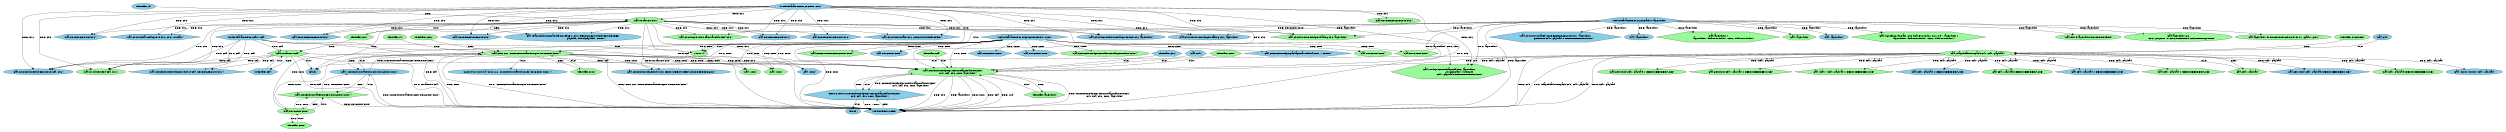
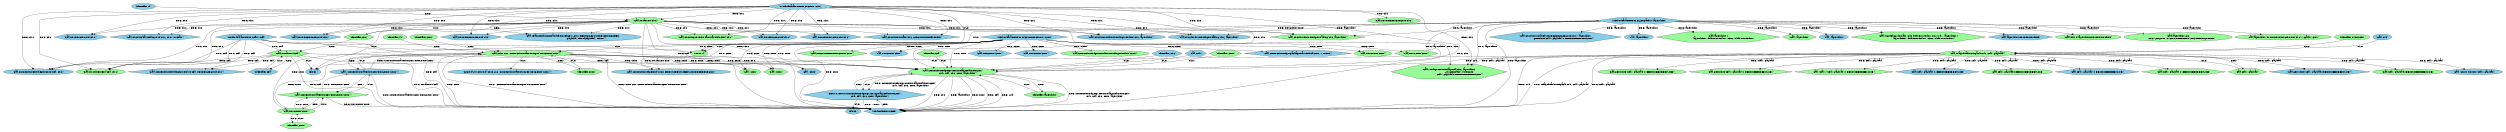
none -> (2021, 37)
(915, 46) -> (915, 46)
